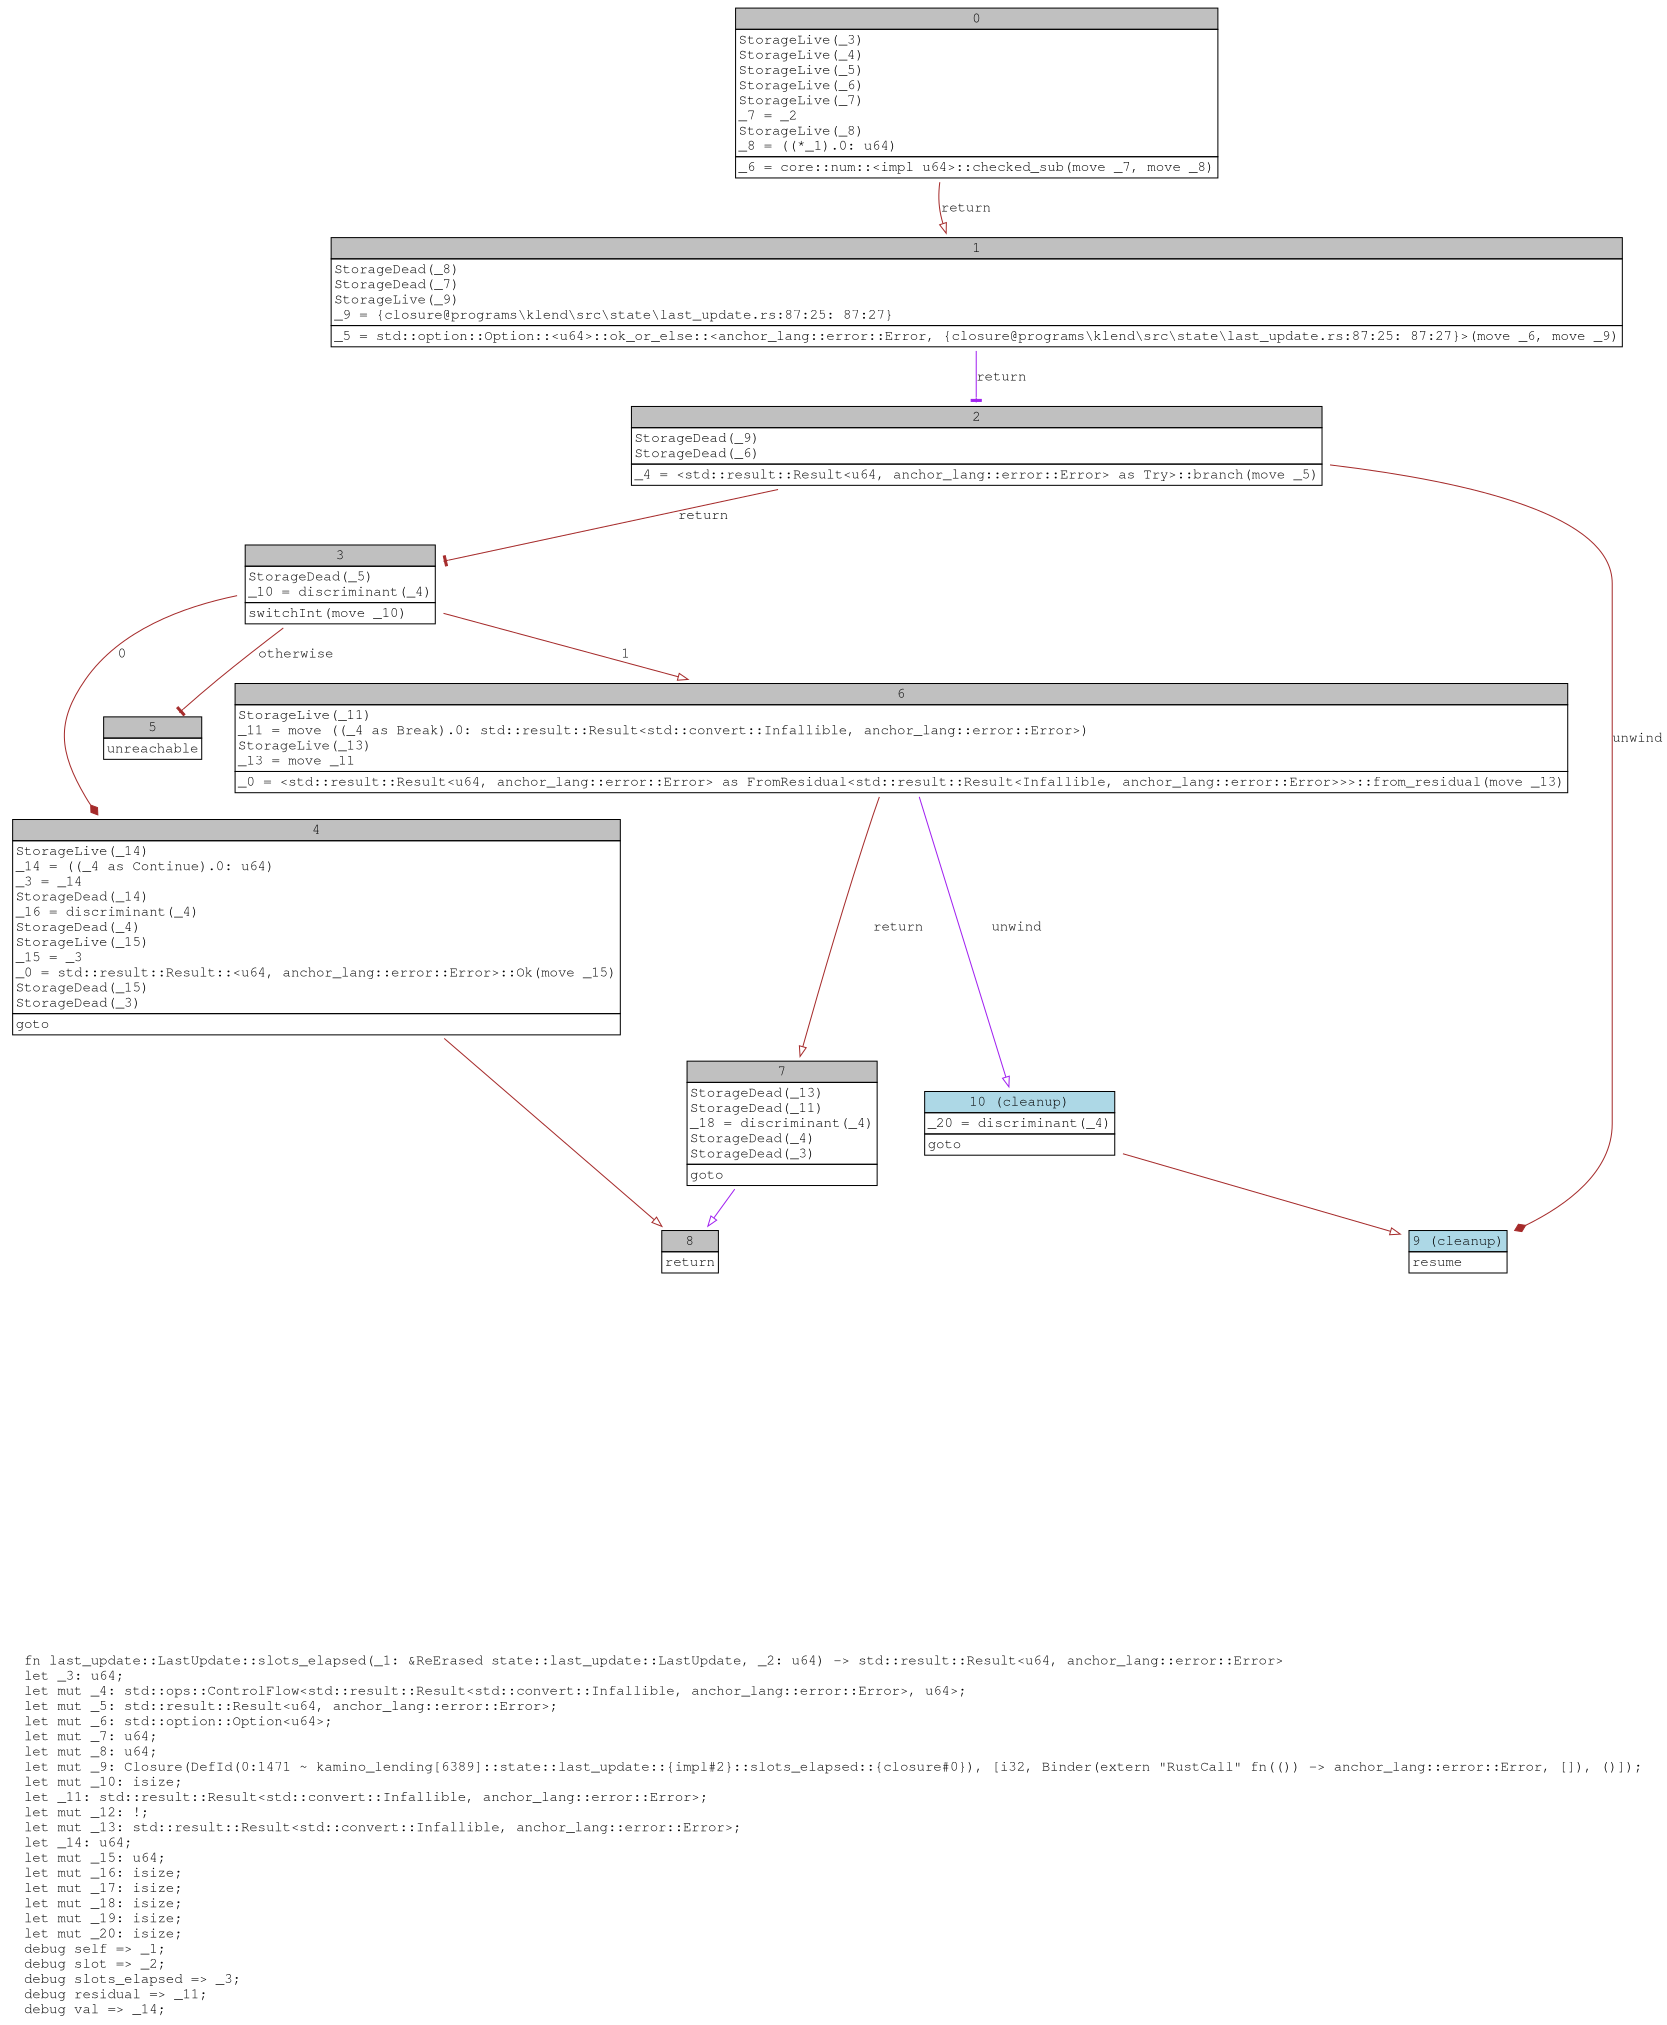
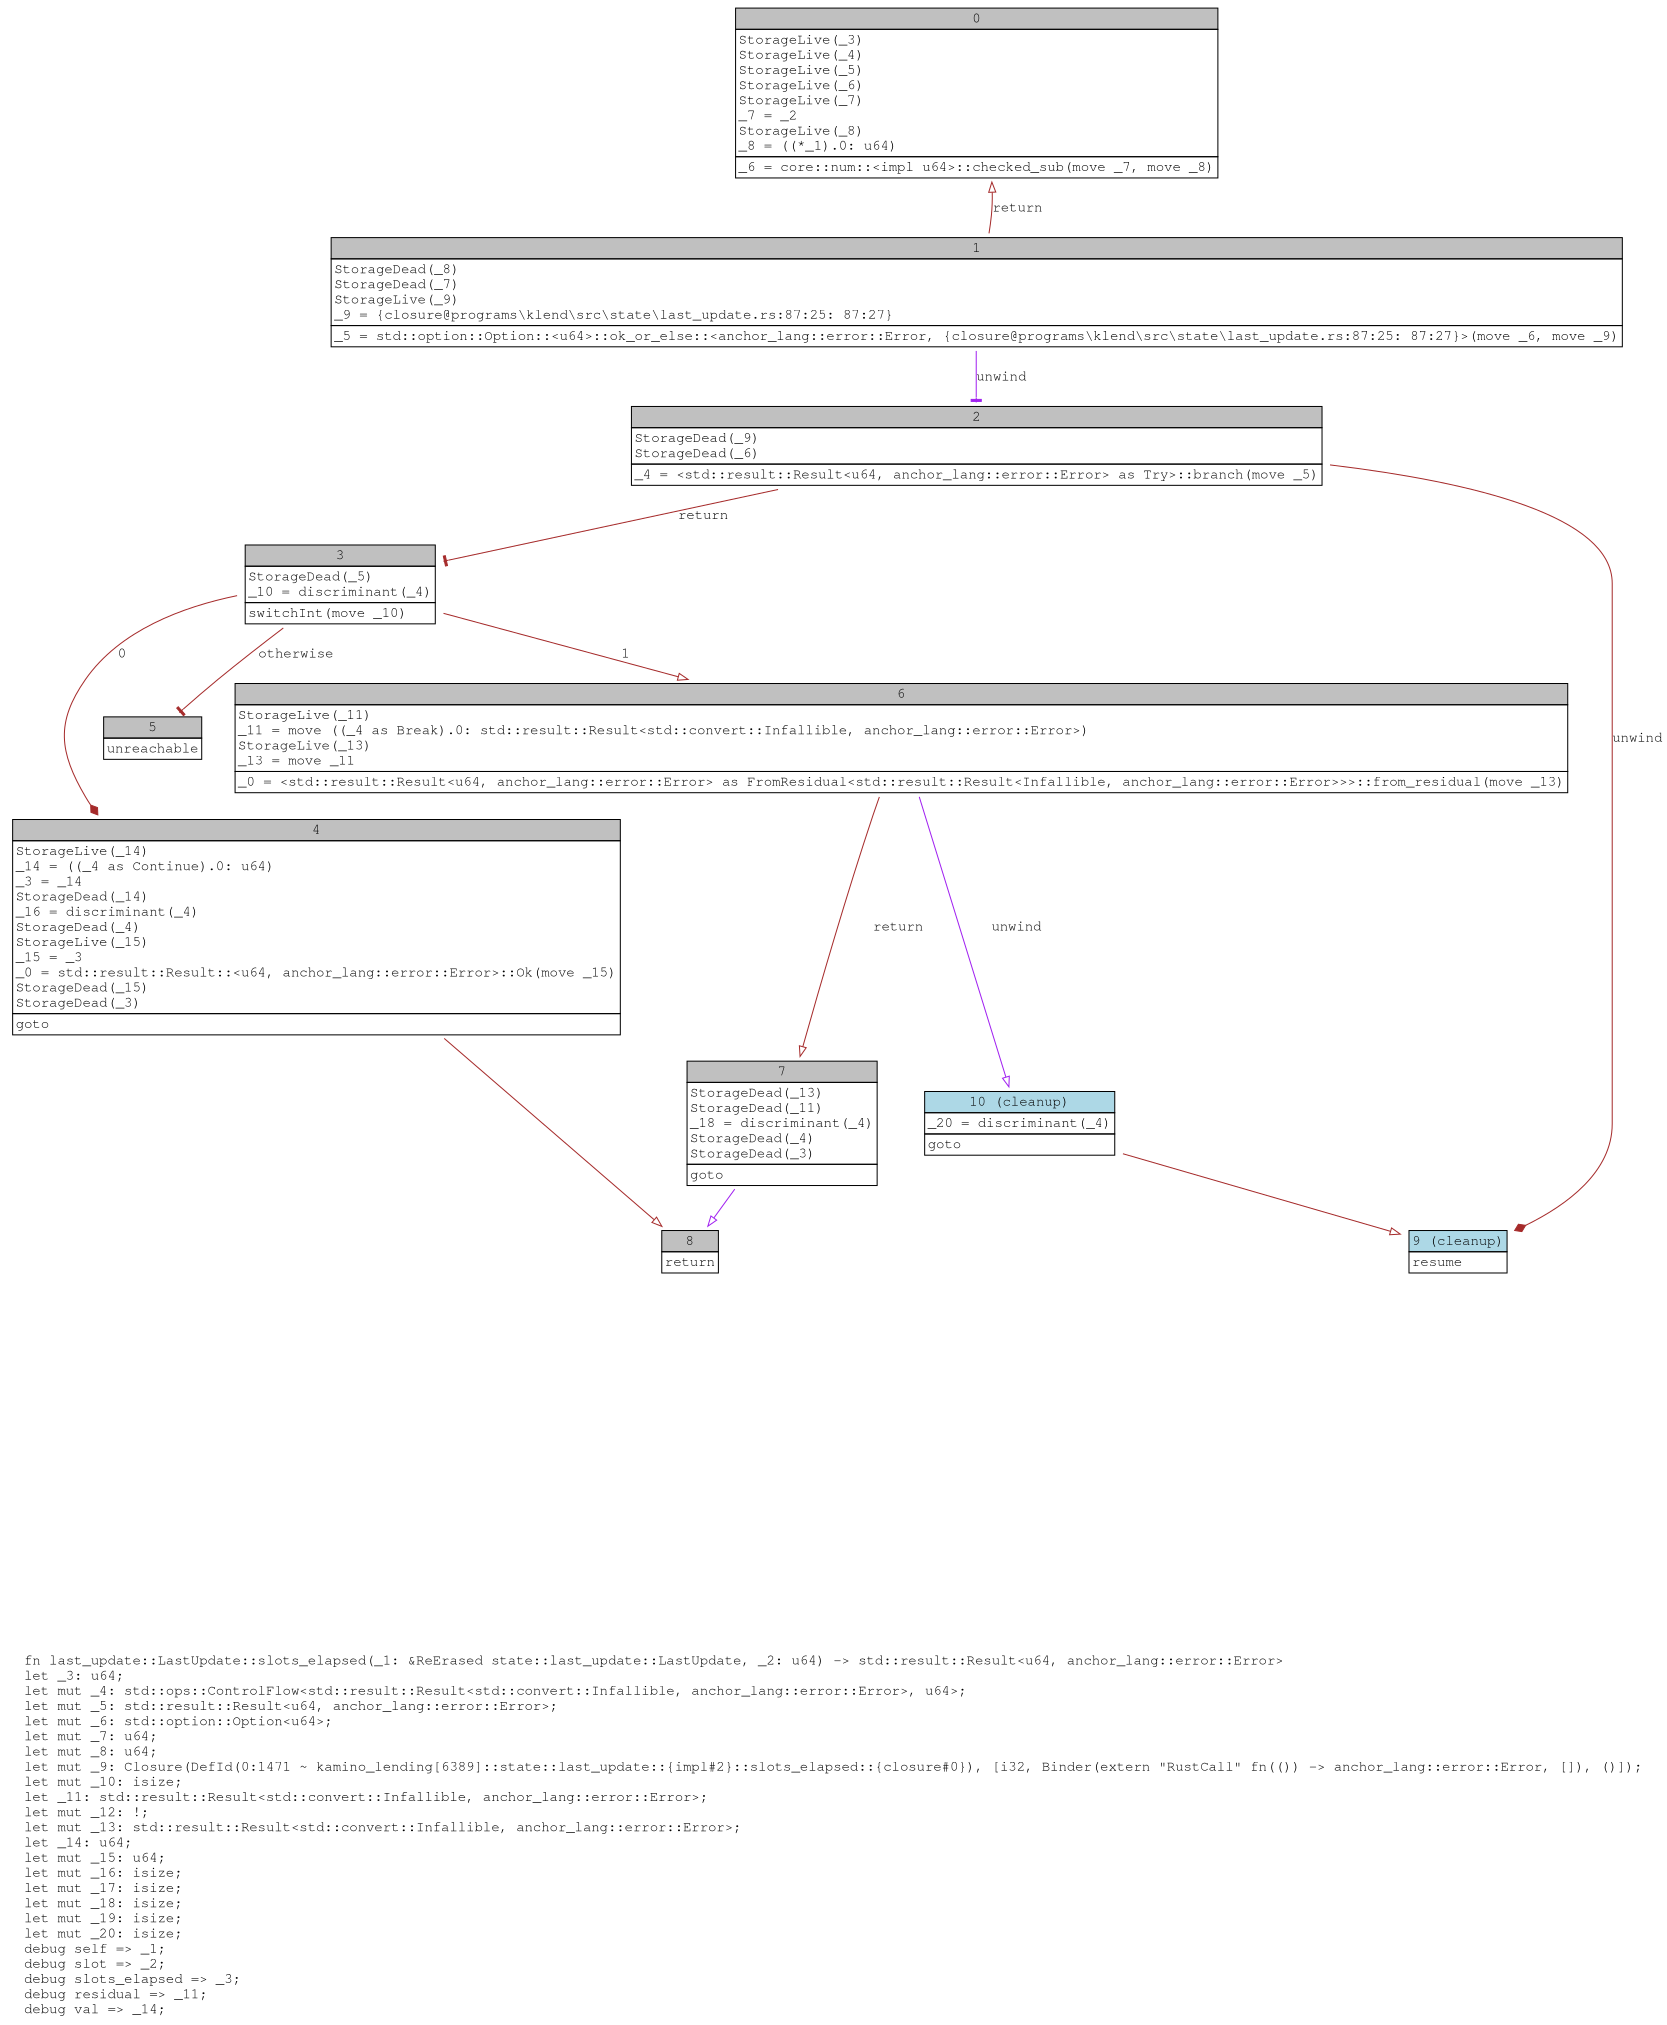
(939, 203) -> (992, 213)
(1002, 377) -> (1002, 377)
